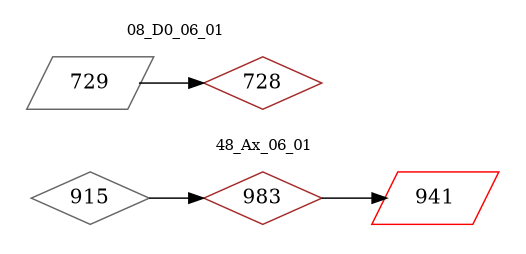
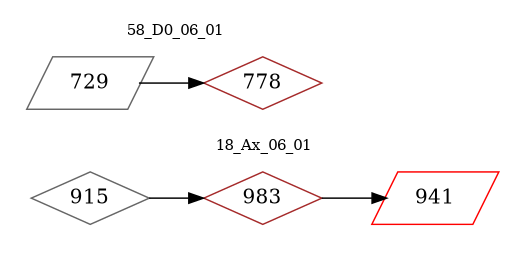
(175, 31) -> (175, 31)
(263, 83) -> (263, 83)
(264, 146) -> (264, 146)
